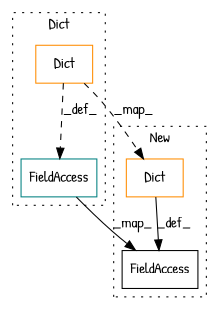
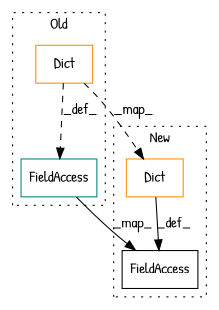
(59, 25) -> (59, 25)
